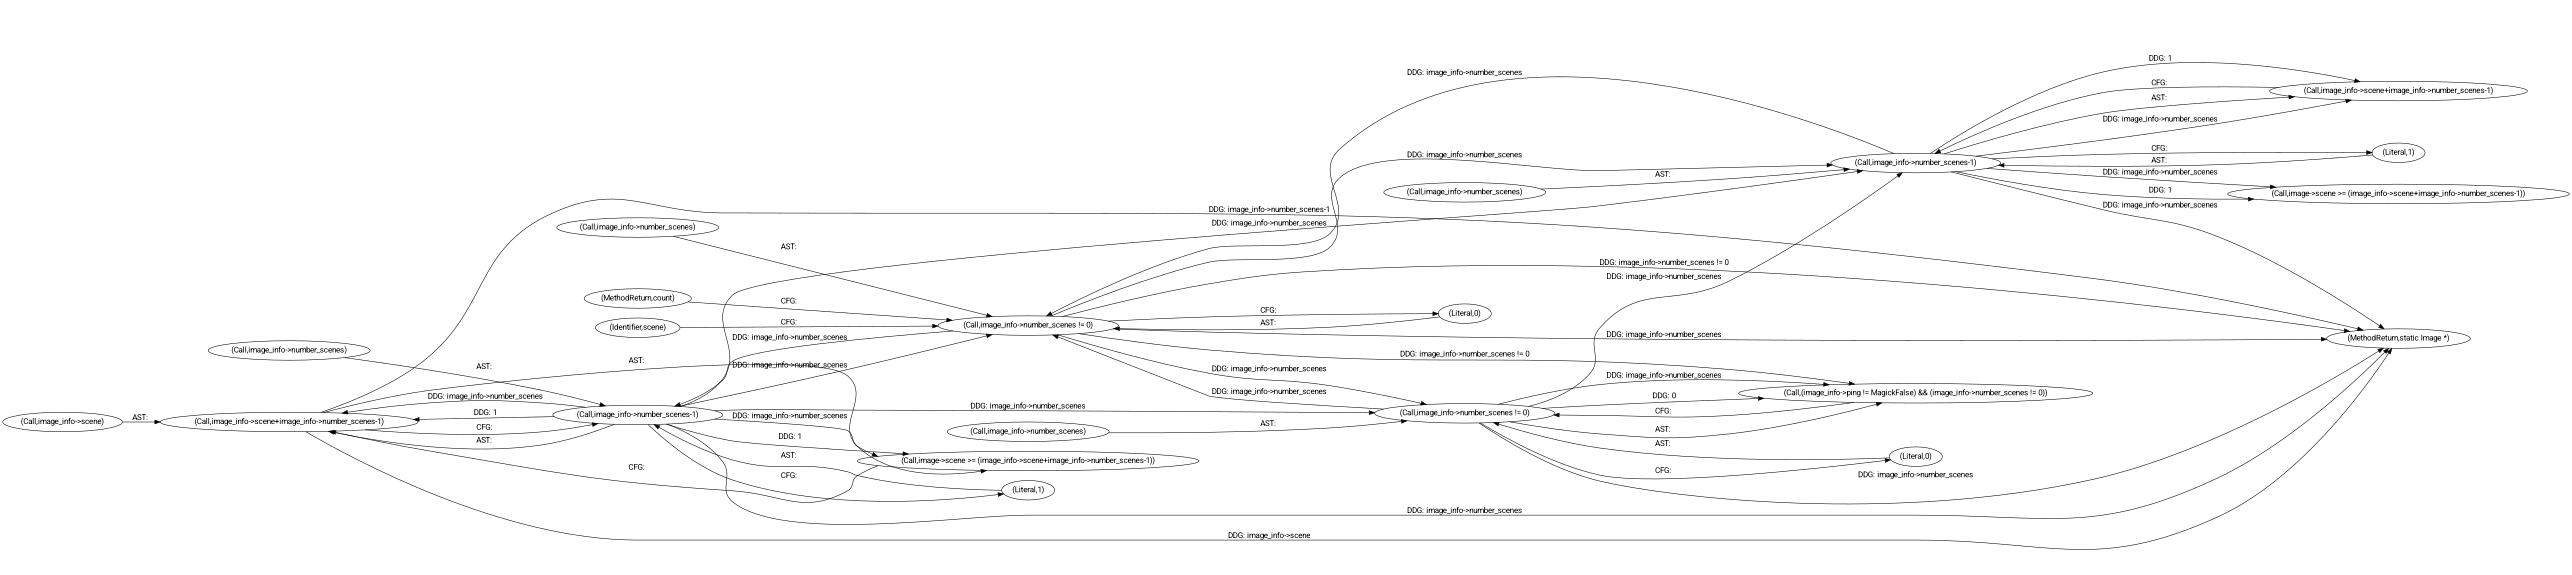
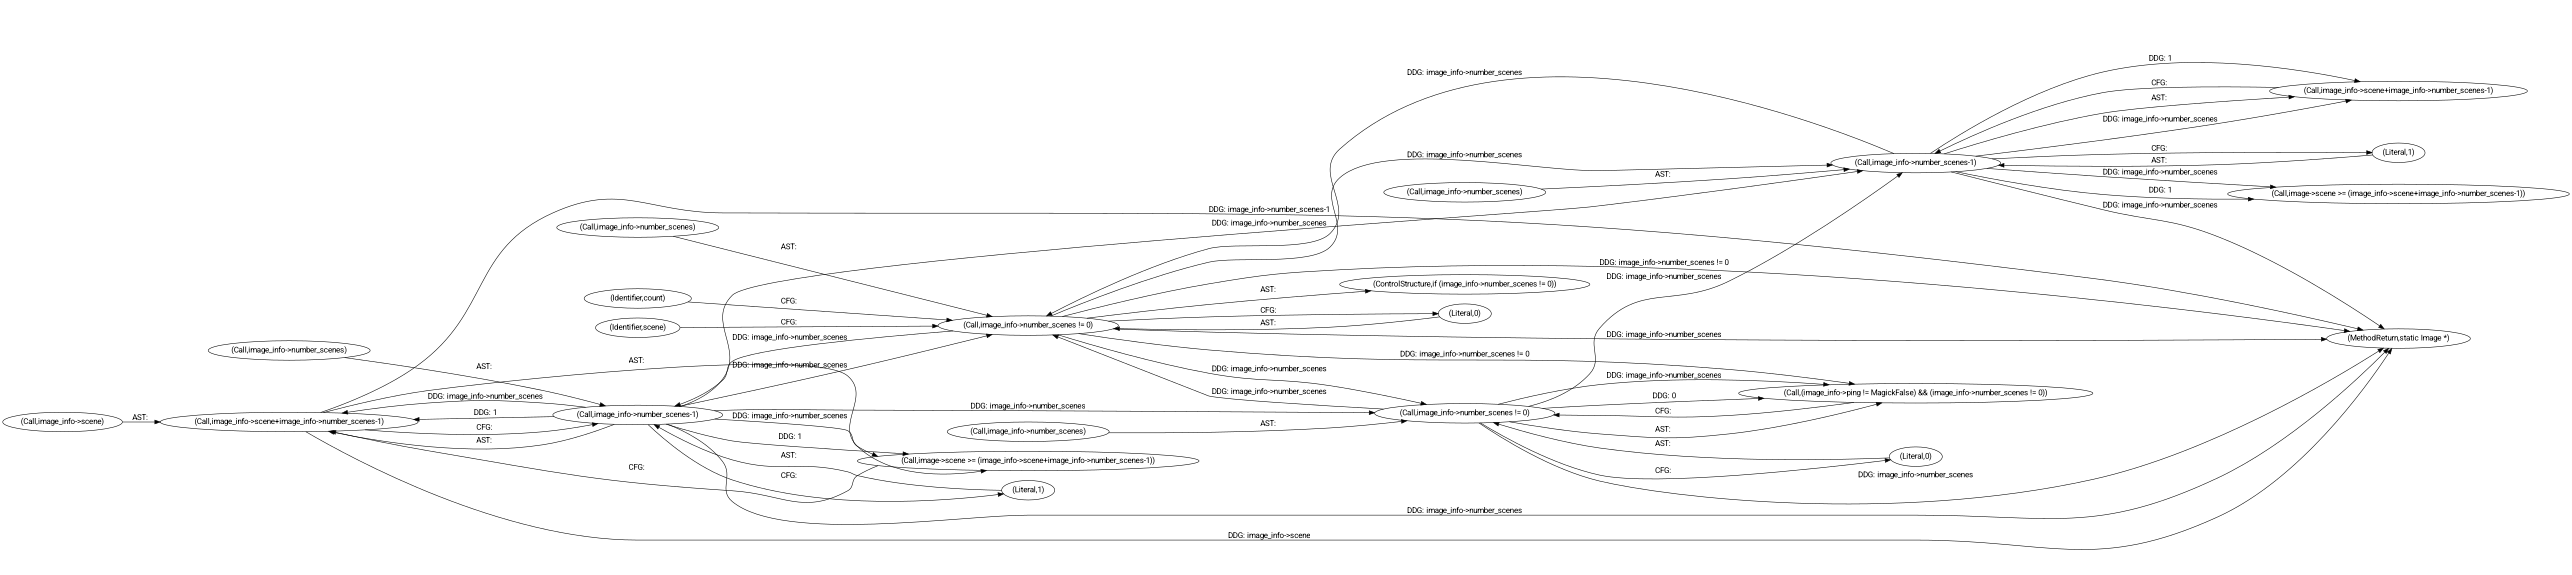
none -> (1465, 284)
(638, 299) -> (638, 299)
